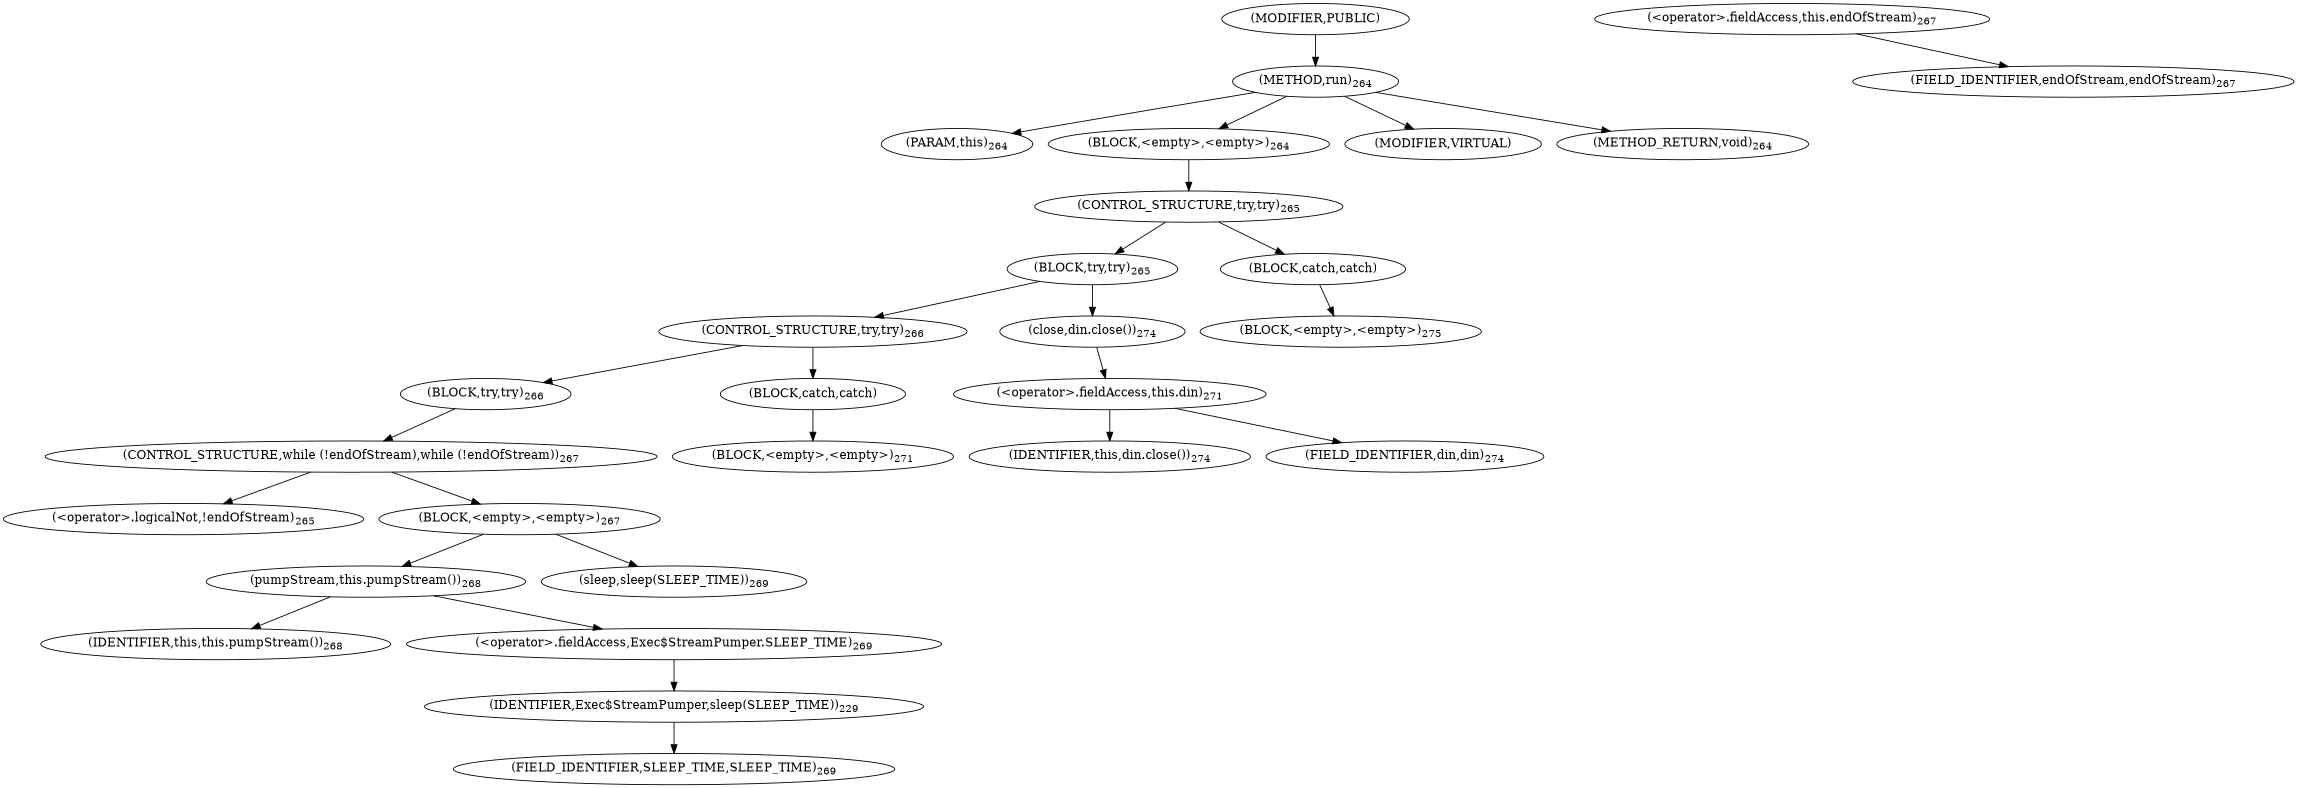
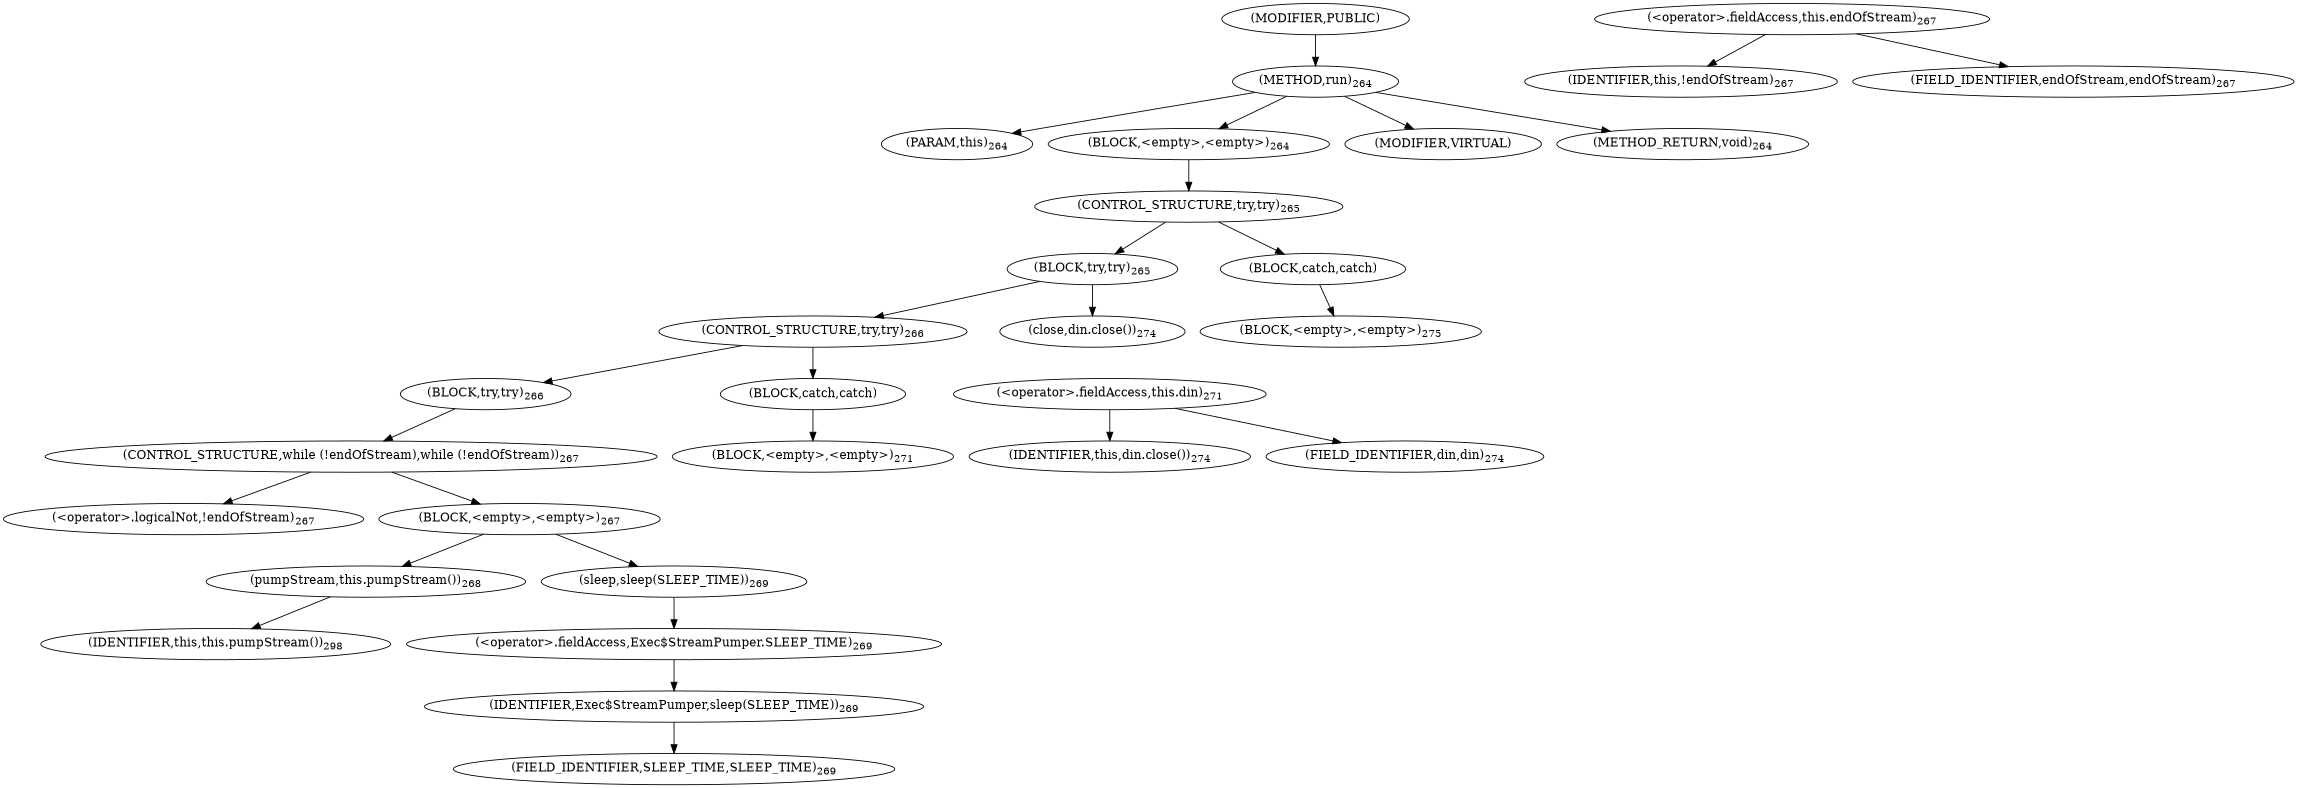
none -> (1681, 82)
(1100, 359) -> none
(305, 518) -> (305, 518)
(513, 612) -> (674, 609)
(333, 643) -> (333, 643)
(849, 705) -> (849, 705)
